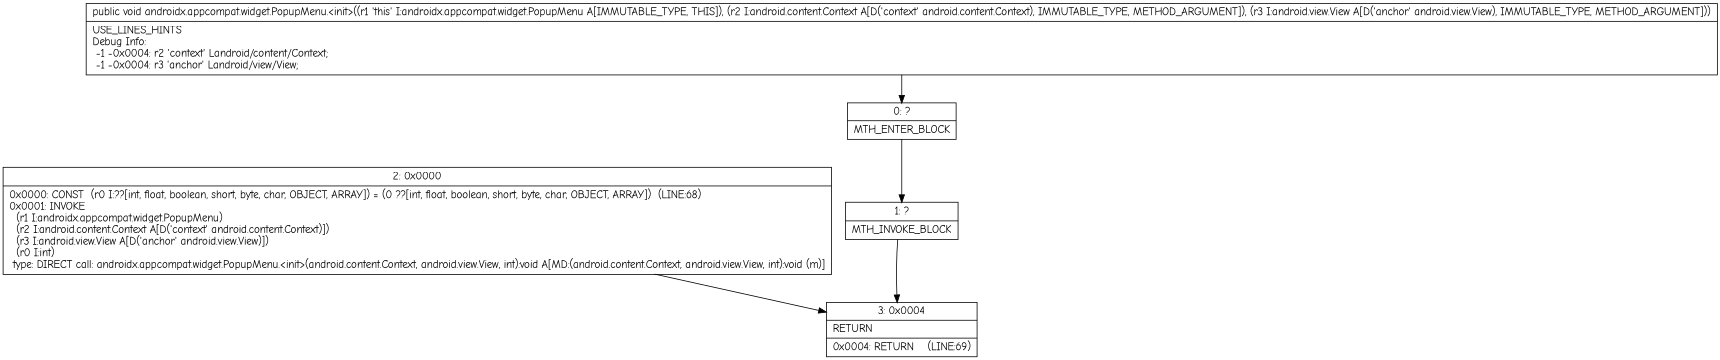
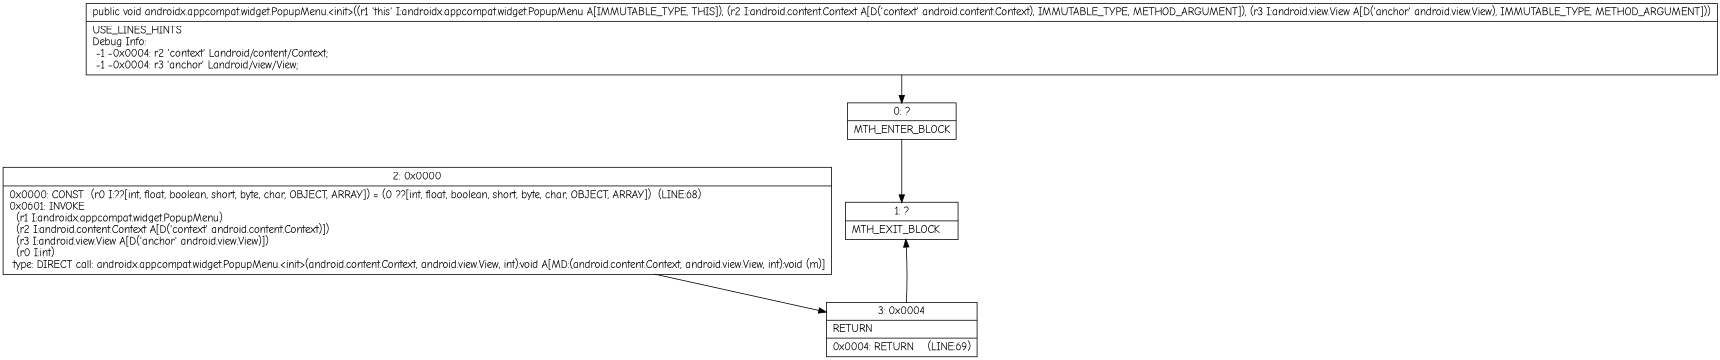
(51, 207) -> (50, 207)
(902, 230) -> (896, 230)
(897, 267) -> (907, 275)
